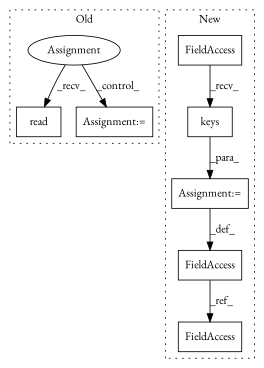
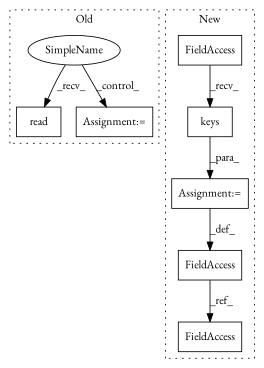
(74, 50) -> (74, 50)
